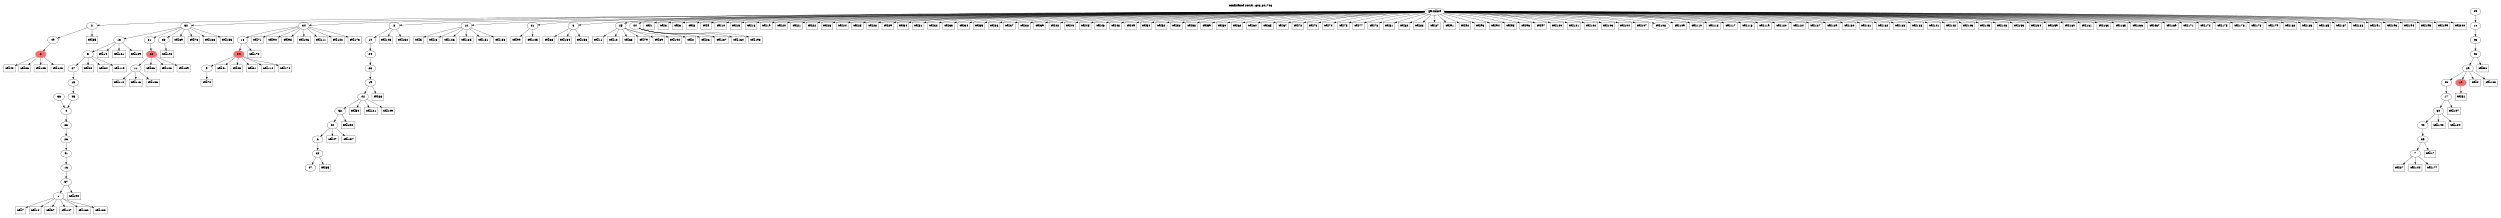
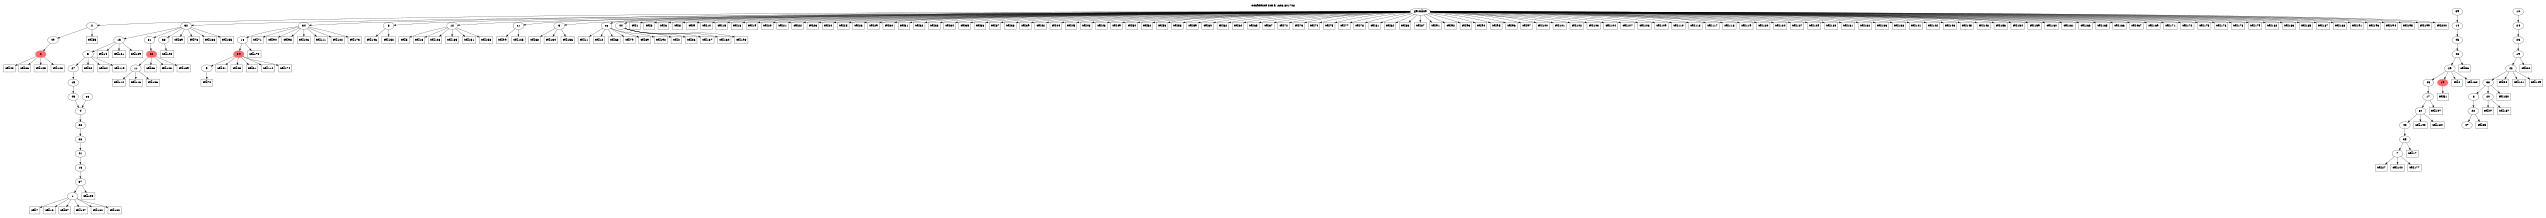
(1661, 26) -> (1645, 26)
(383, 32) -> none
(326, 132) -> (2482, 89)
